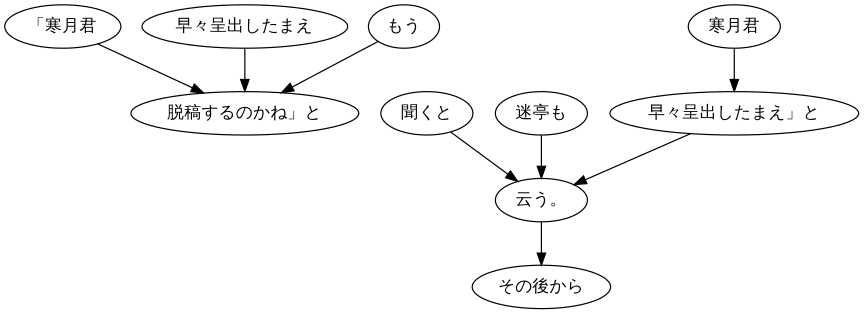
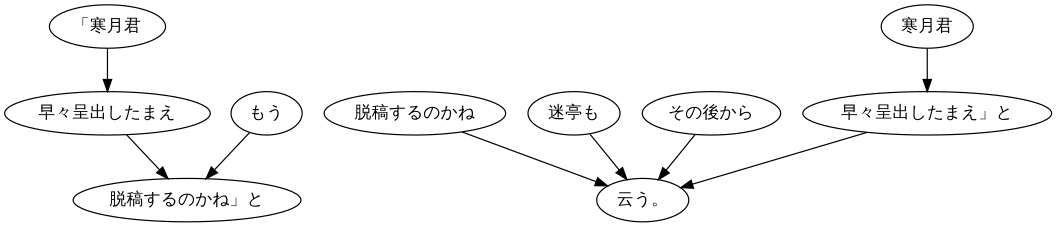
(145, 66) -> (107, 64)
(427, 113) -> (415, 113)
(541, 238) -> (681, 152)
